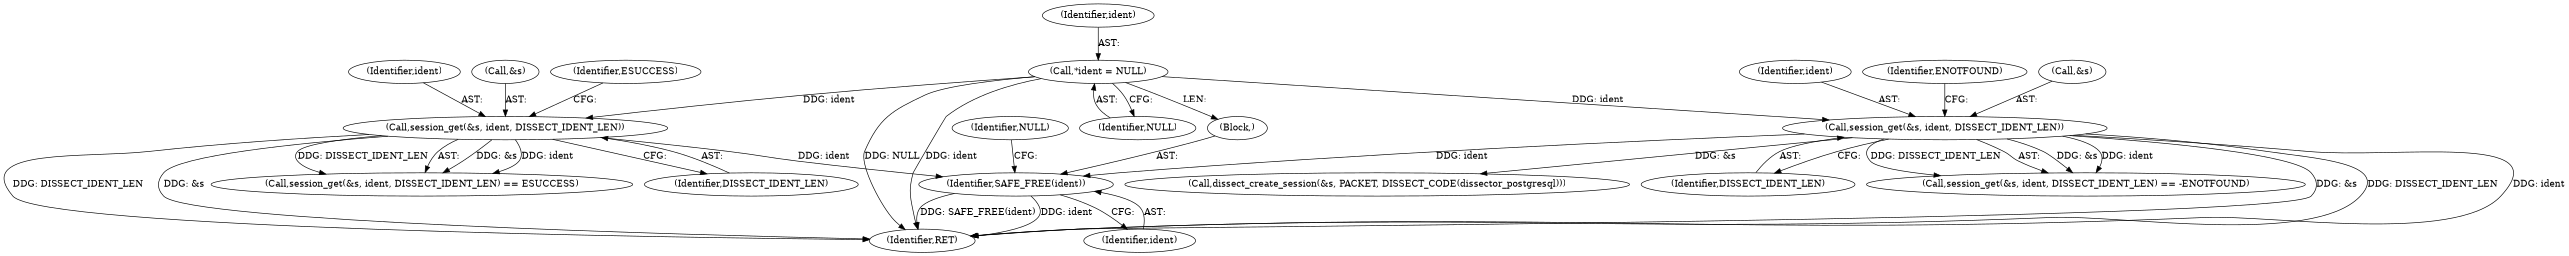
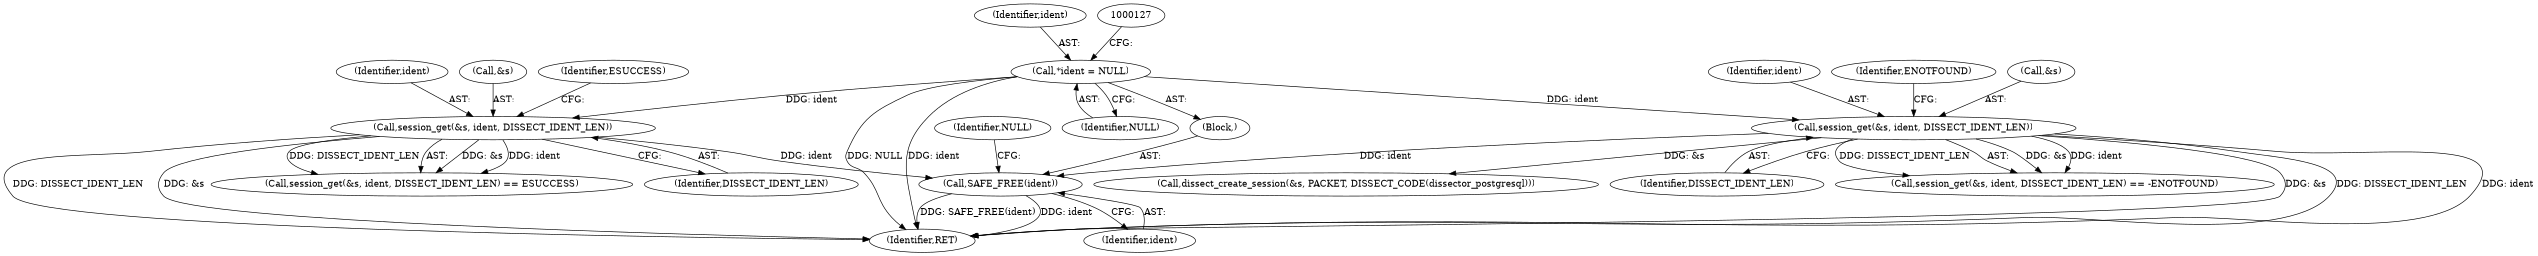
none -> (1131, 16)
(1196, 100) -> (1178, 100)
(1016, 184) -> (1001, 184)
